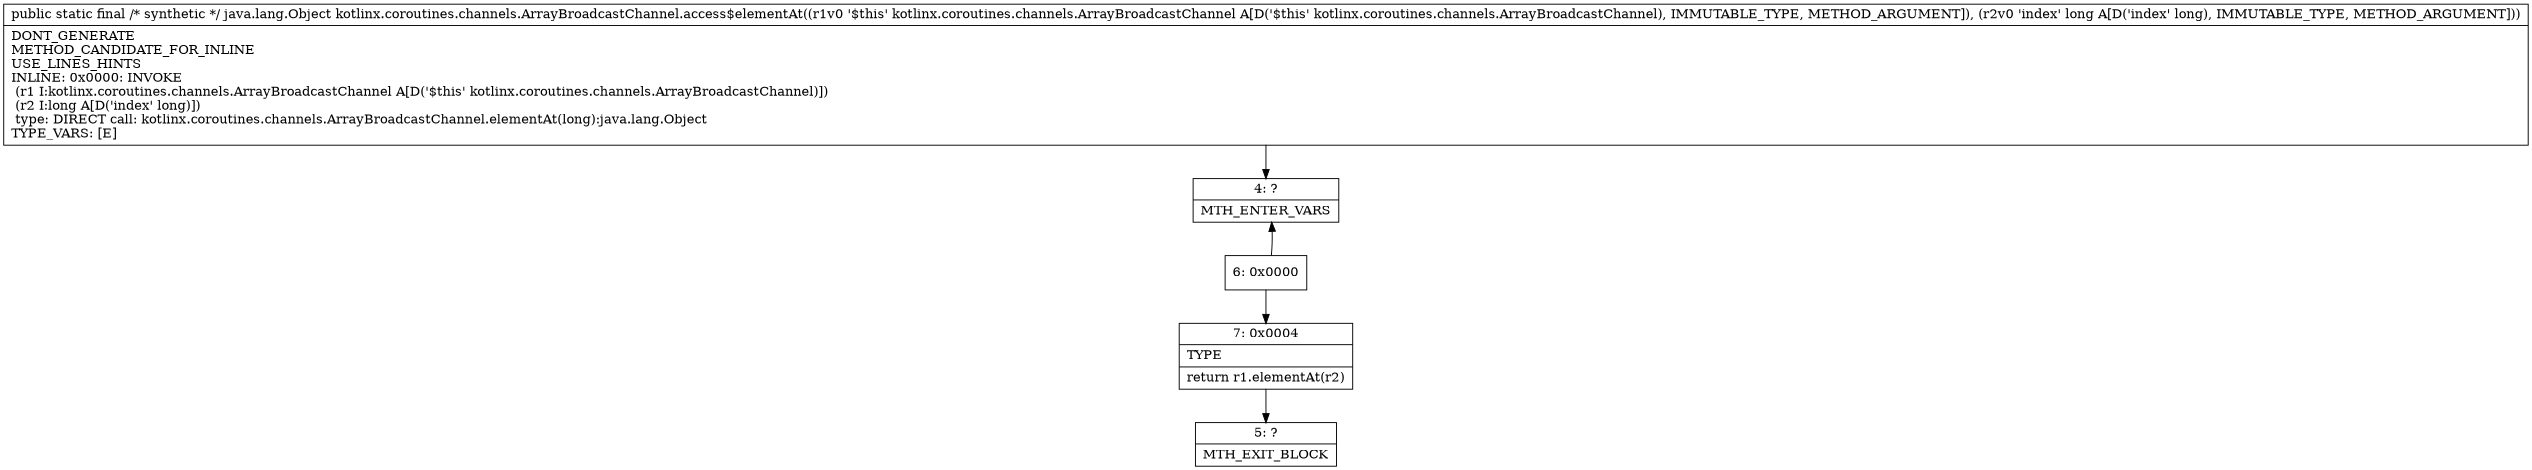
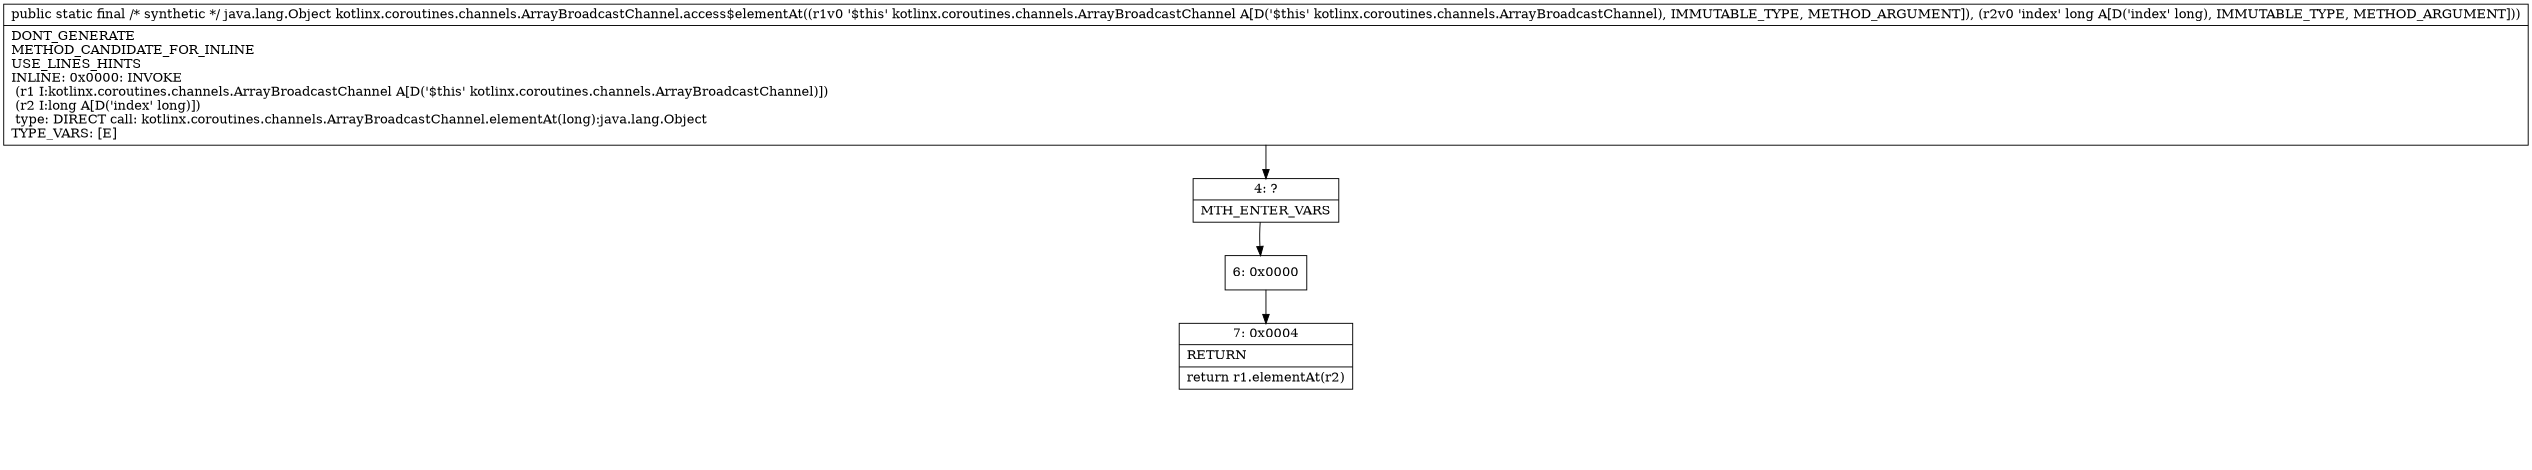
(1272, 244) -> (1260, 234)
(1205, 355) -> (1217, 355)
(1266, 444) -> none
